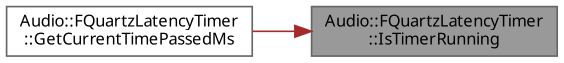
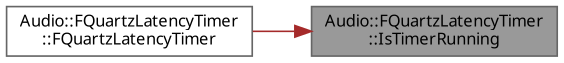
(129, 31) -> (129, 31)
